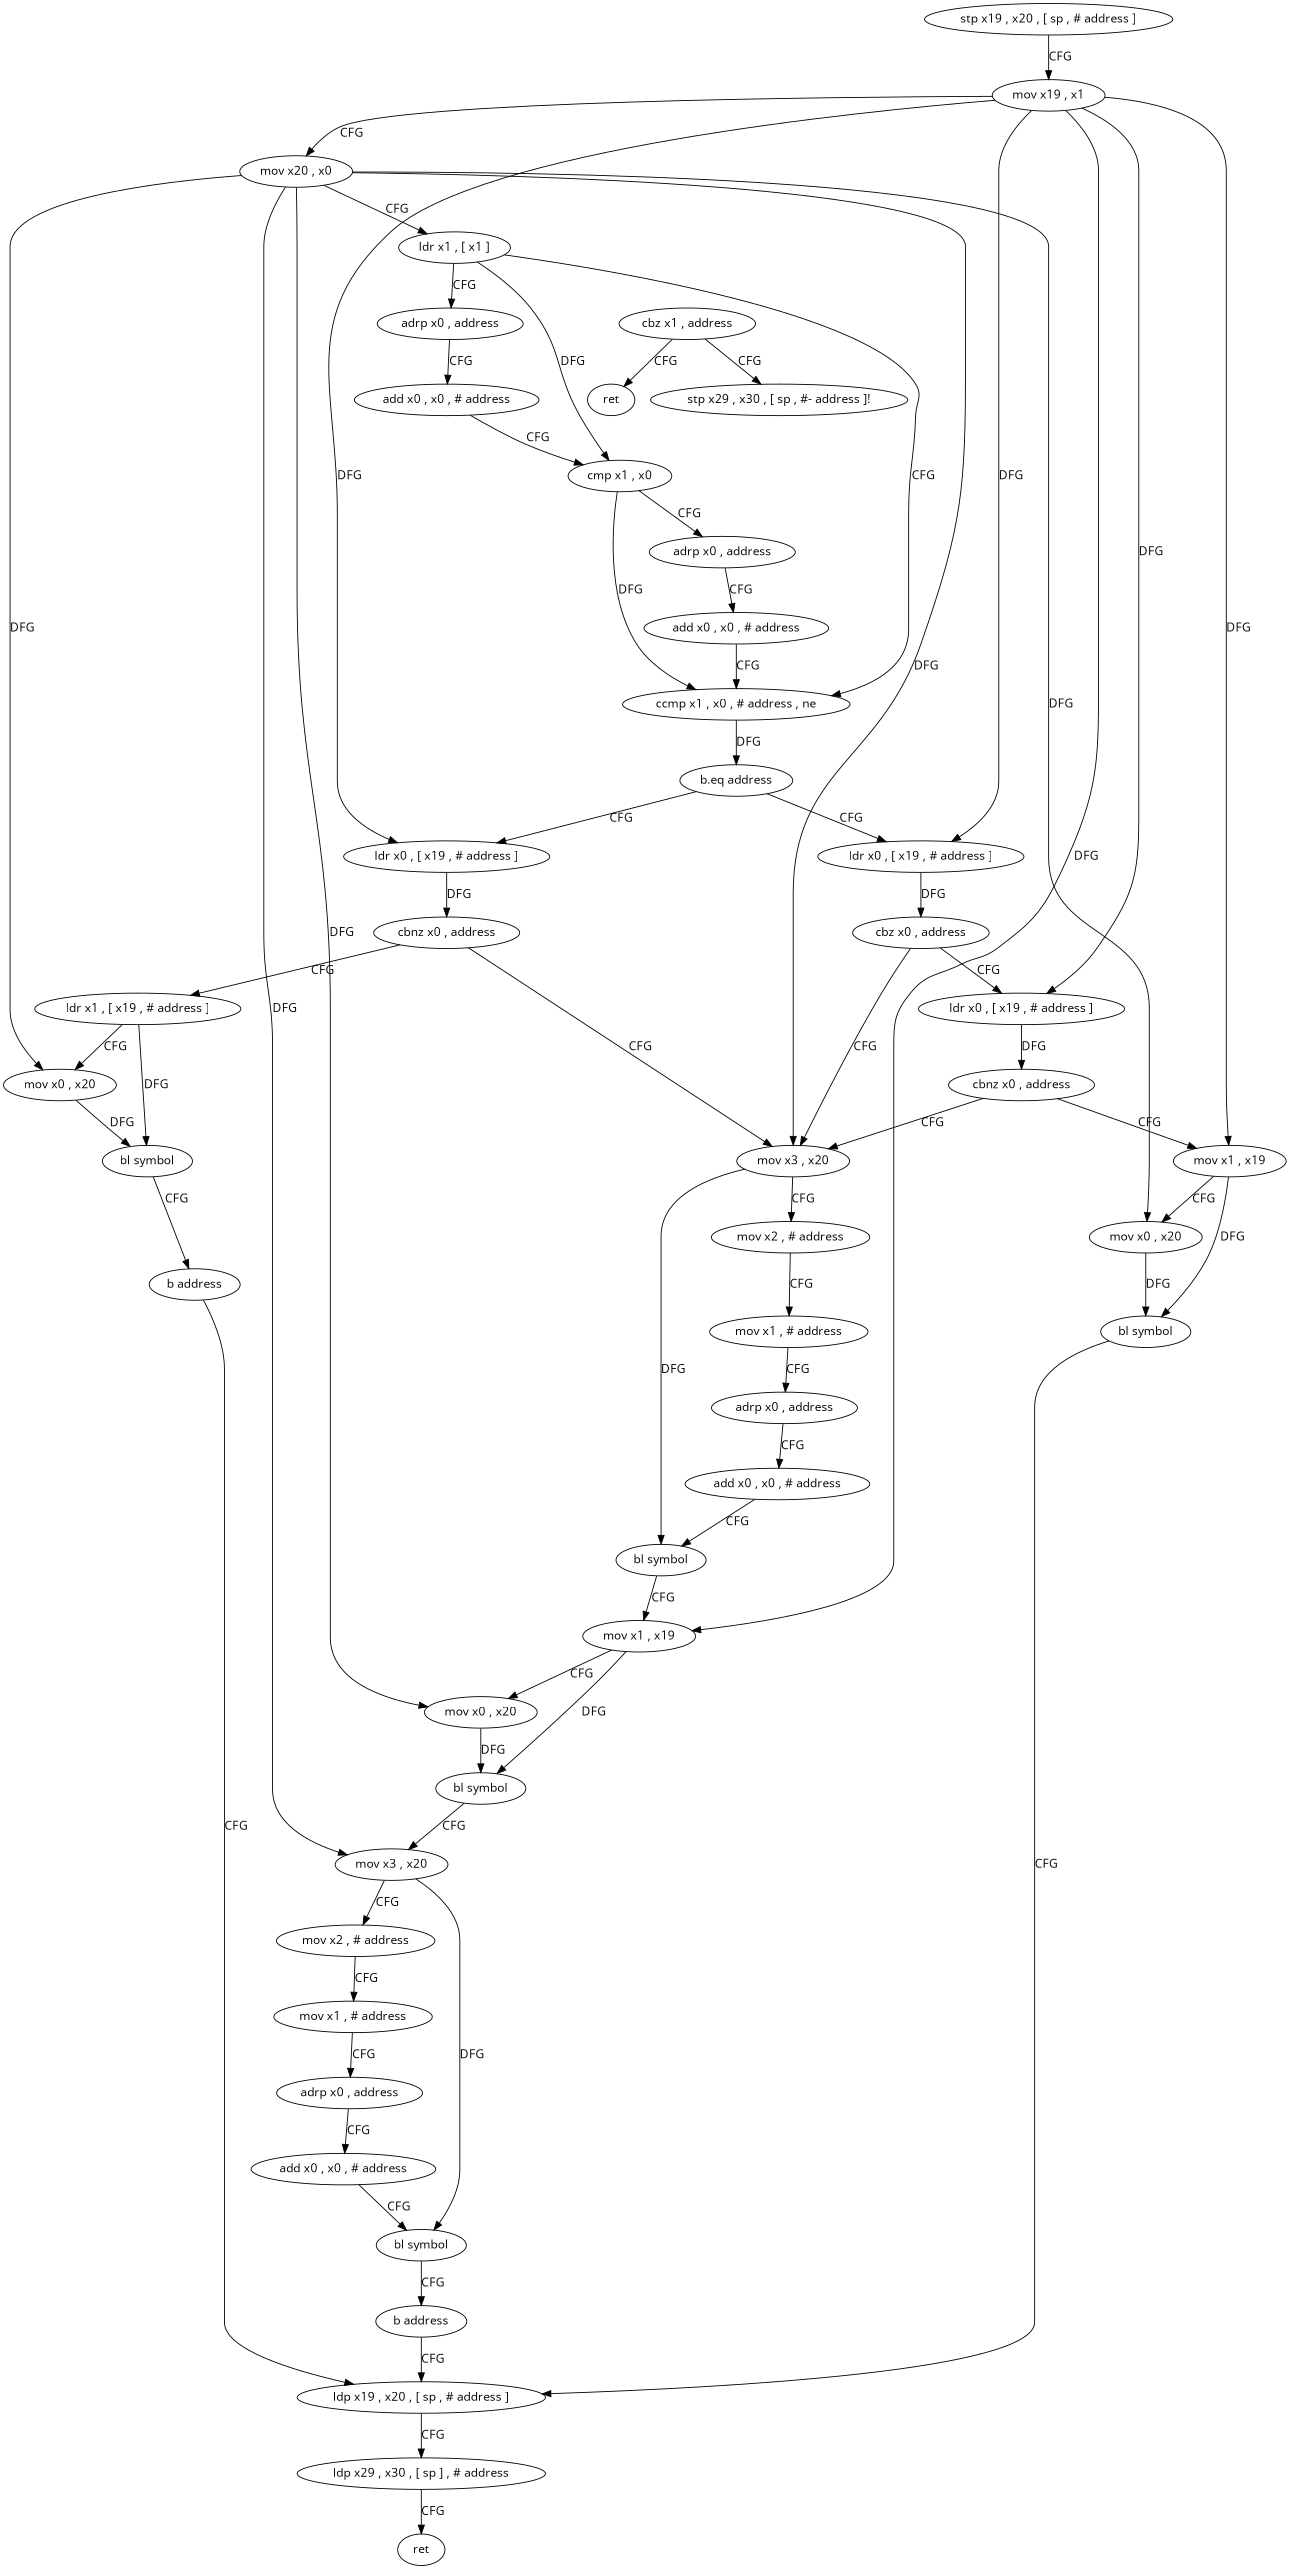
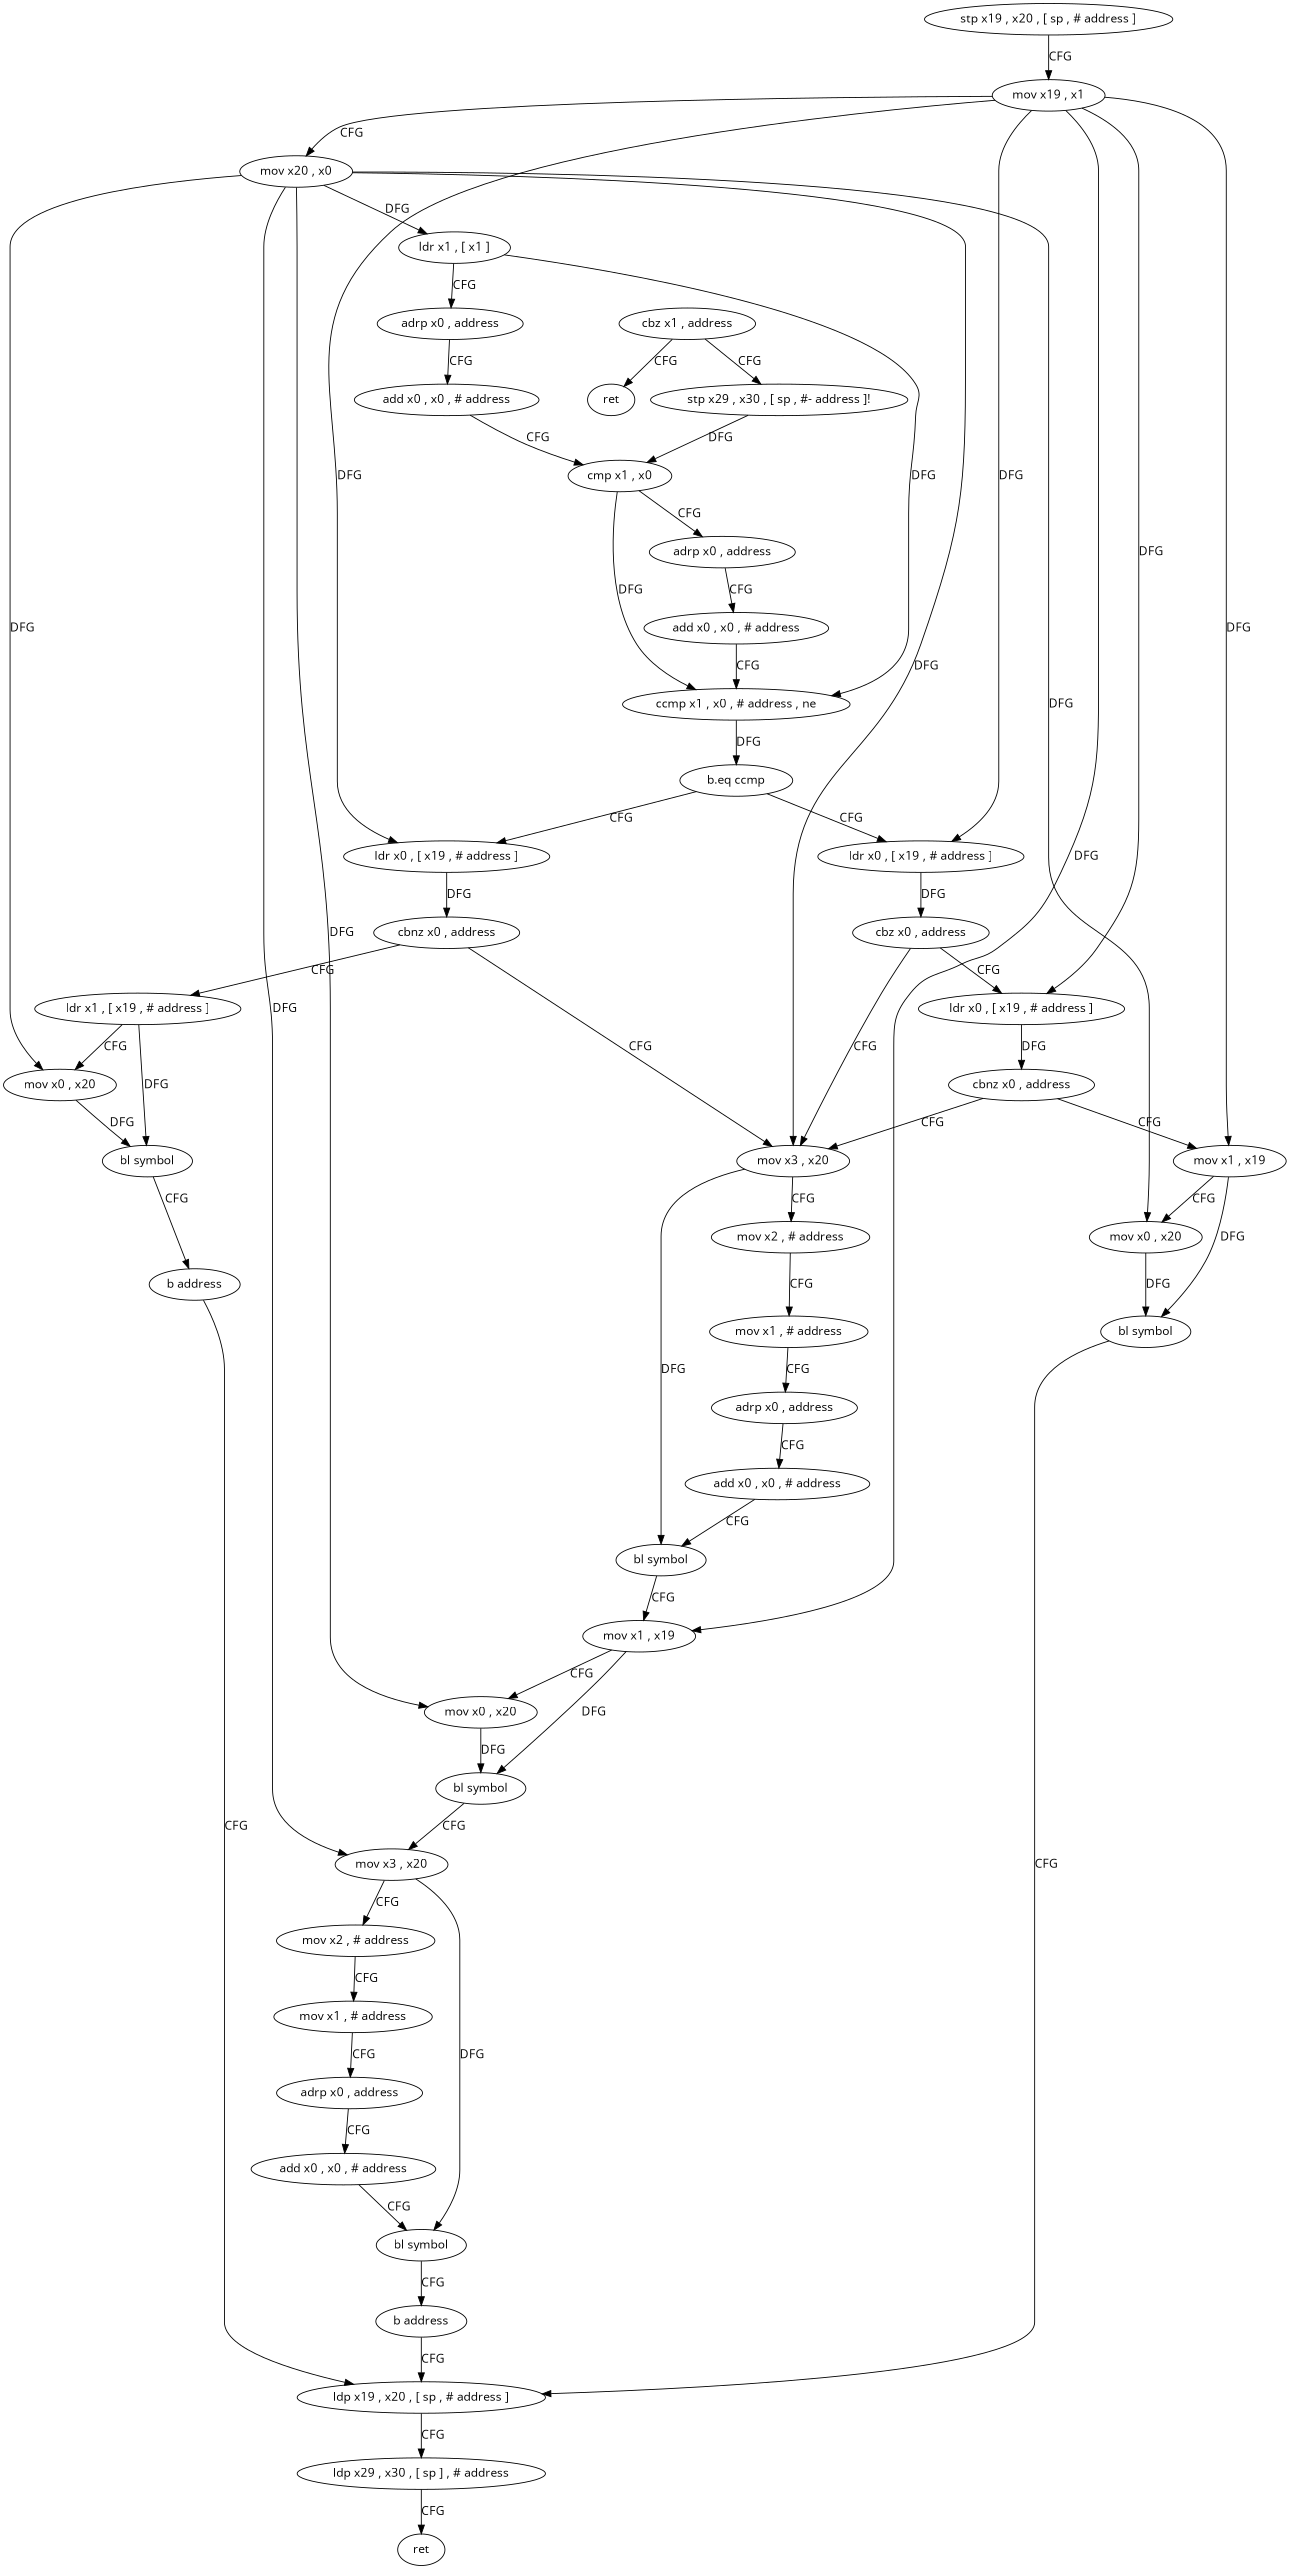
(398, 210) -> (398, 210)
(554, 348) -> (702, 437)
(924, 476) -> (924, 476)
(736, 780) -> (736, 780)
